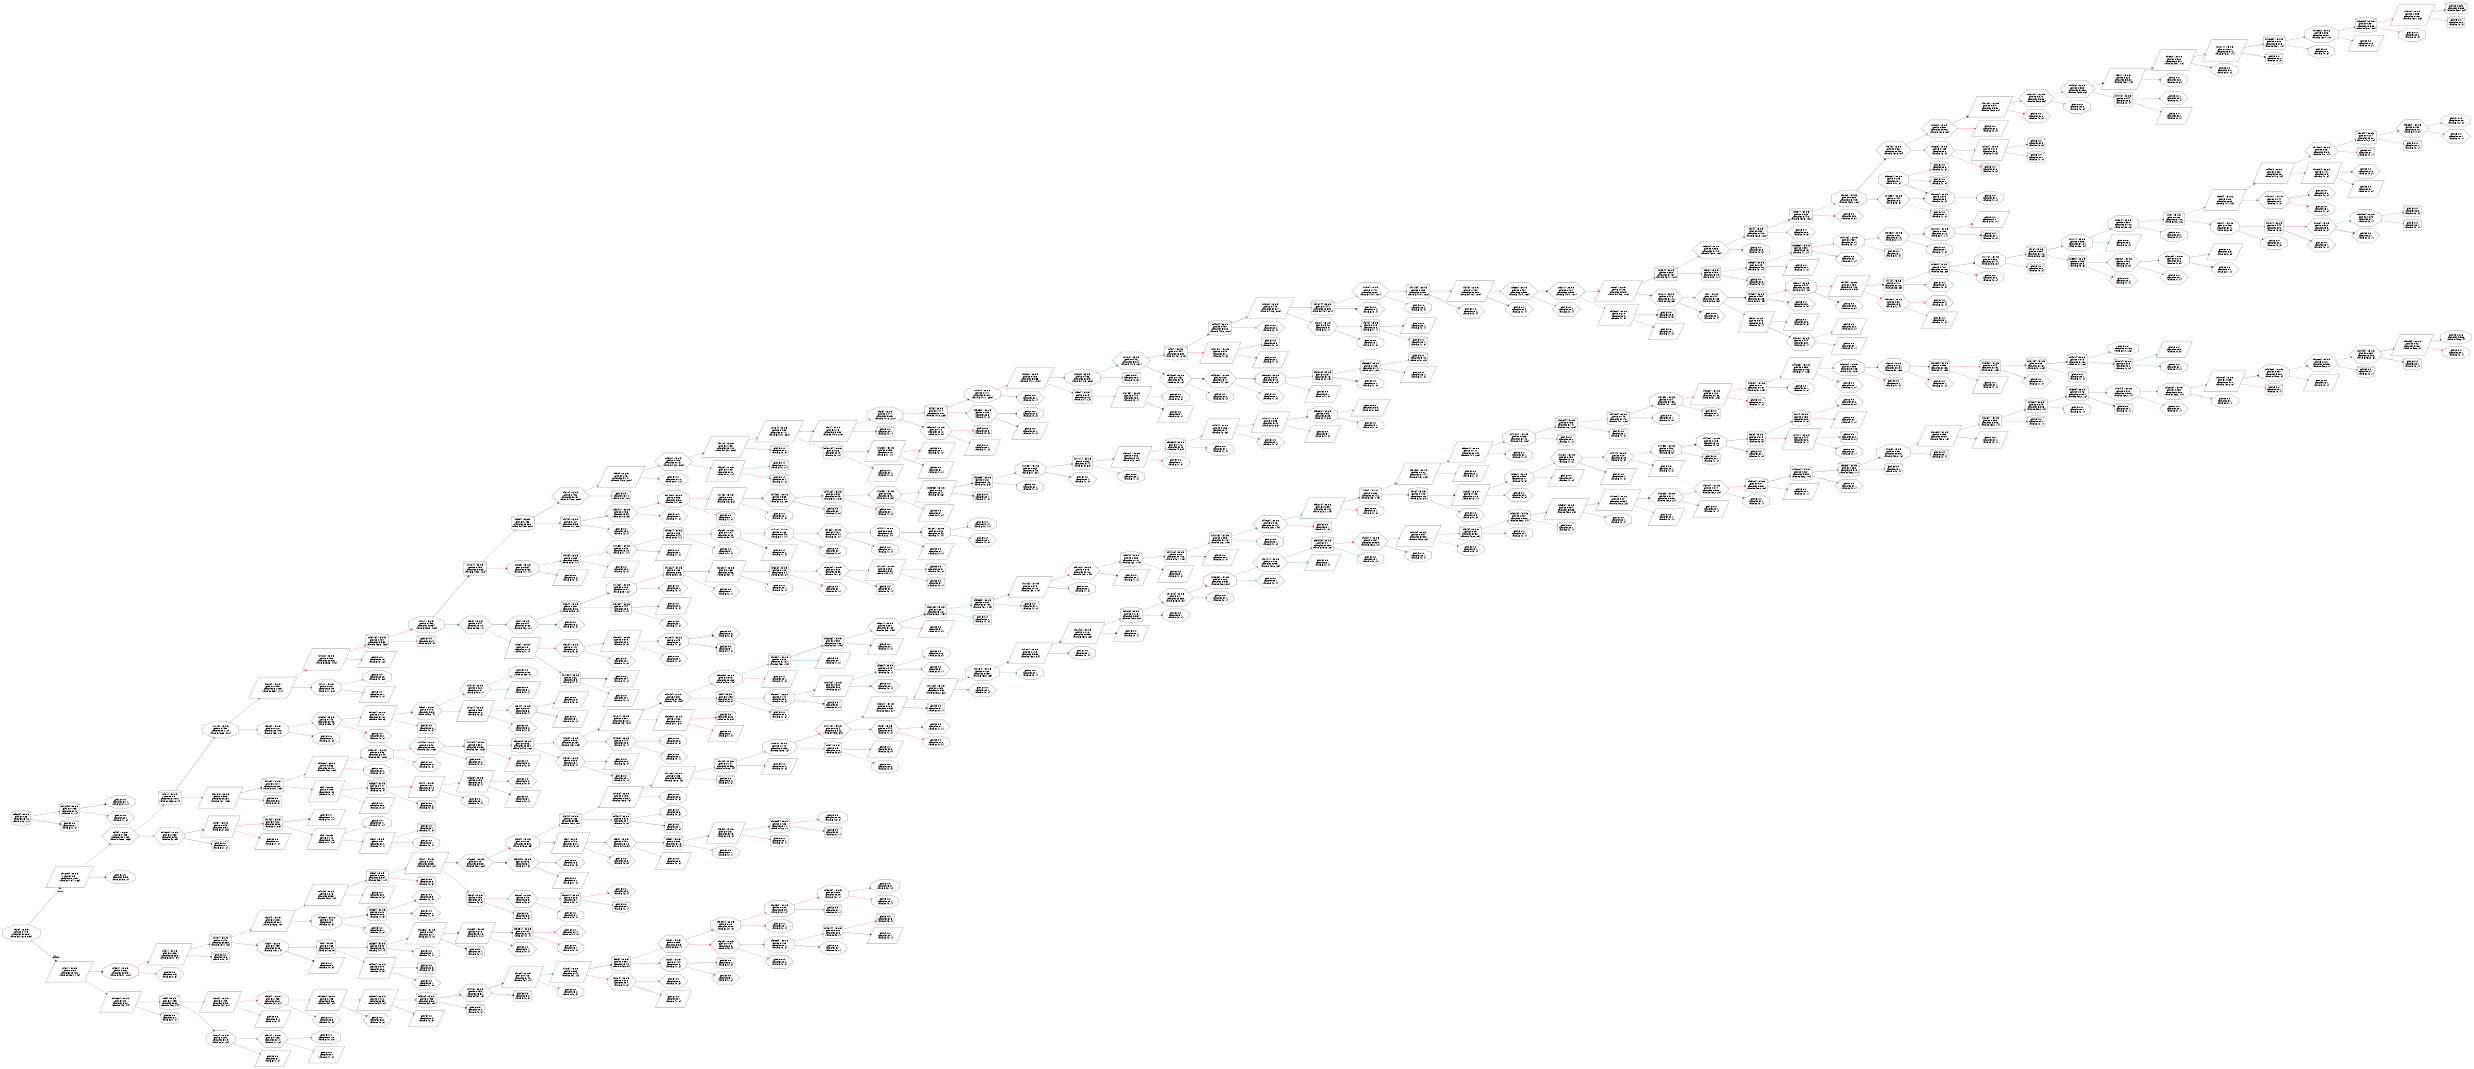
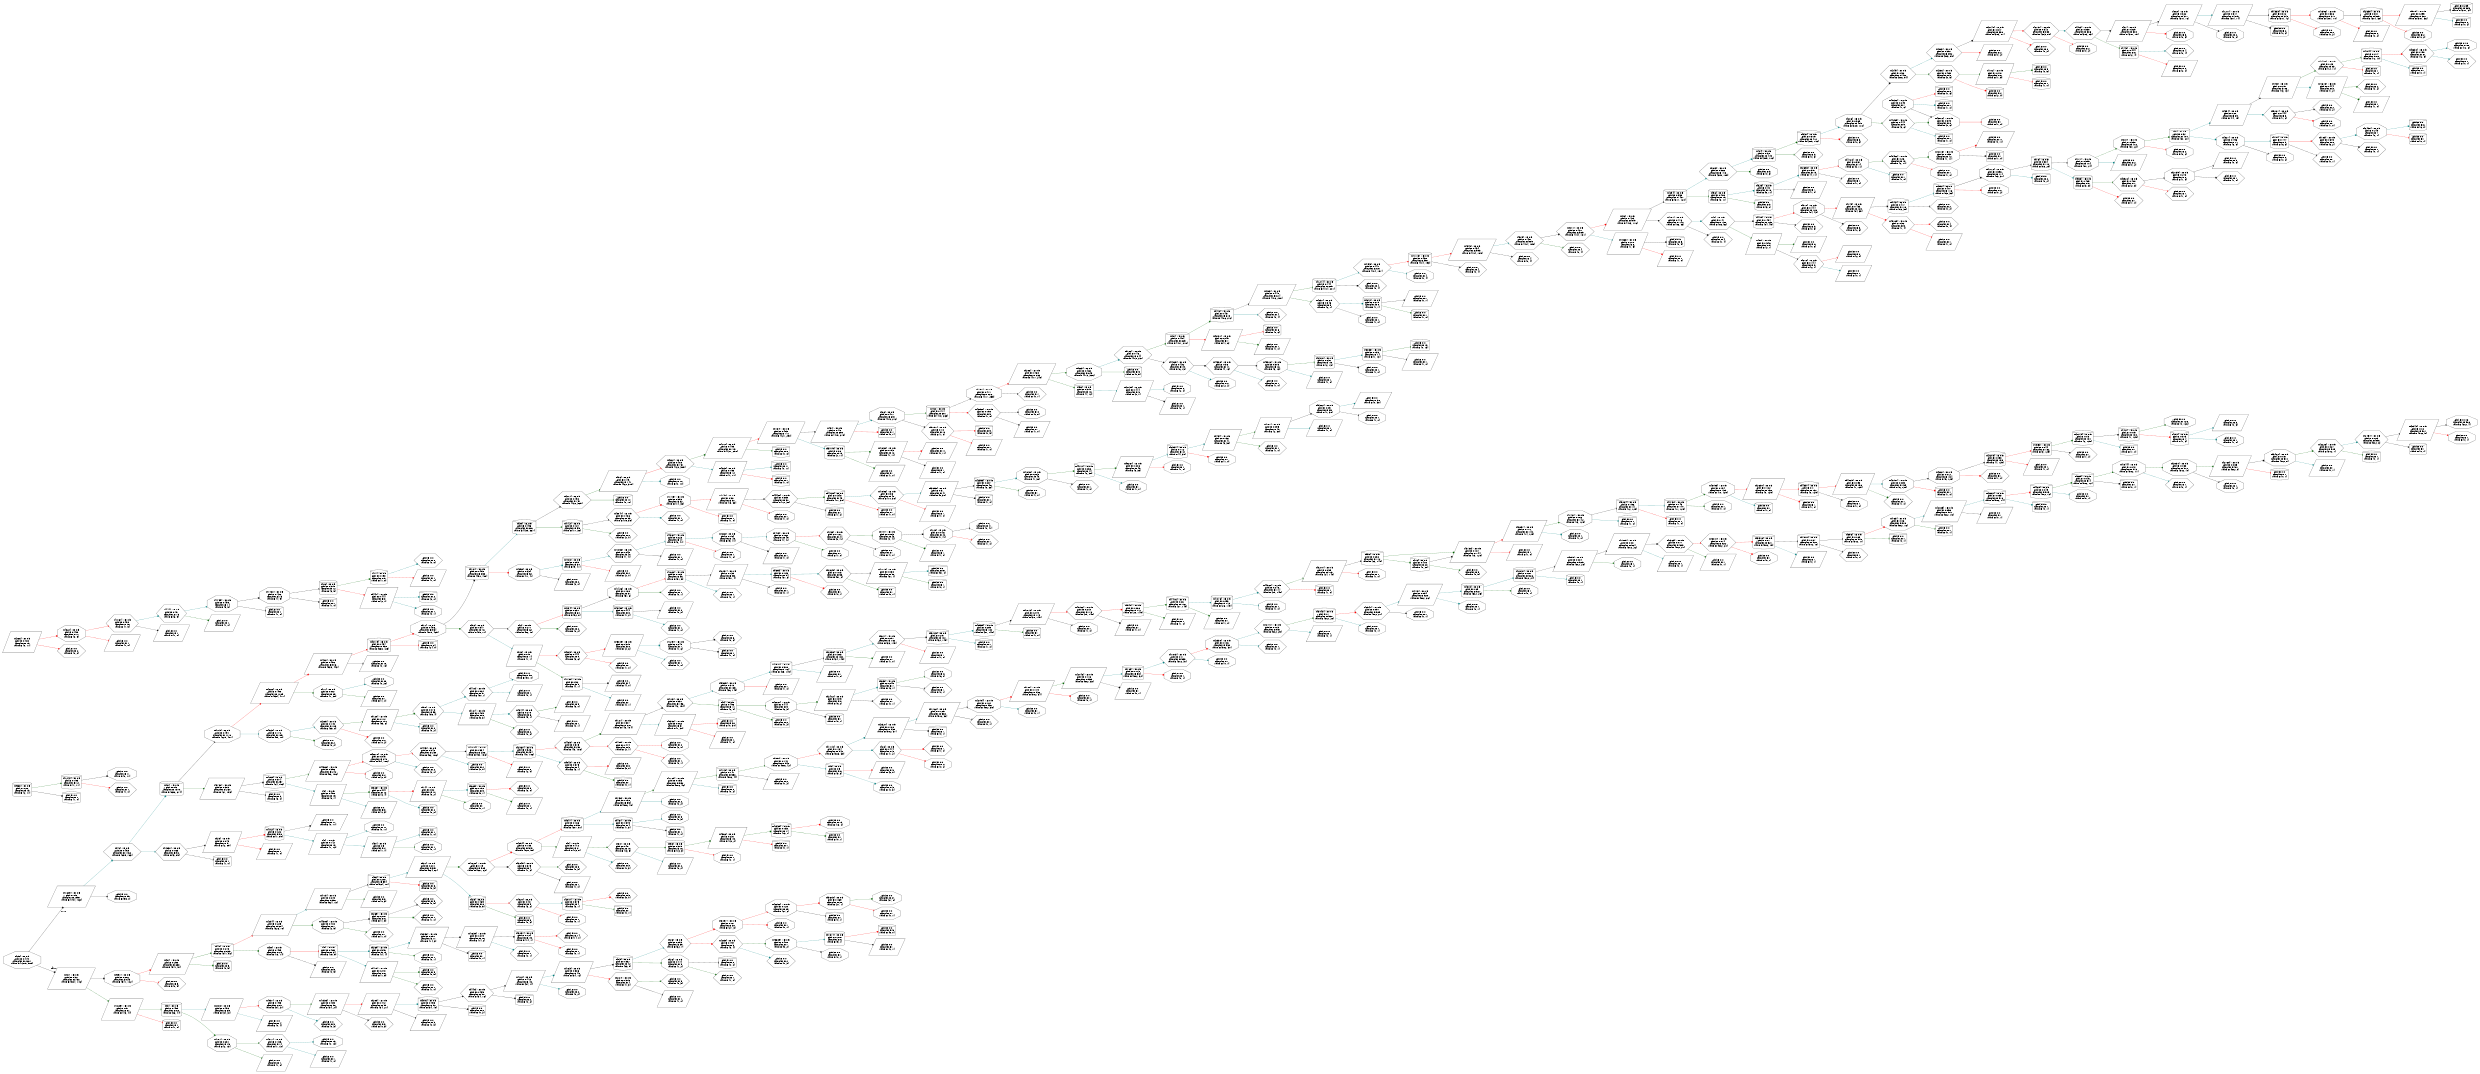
(1441, 495) -> (1440, 559)
(475, 781) -> (477, 790)
